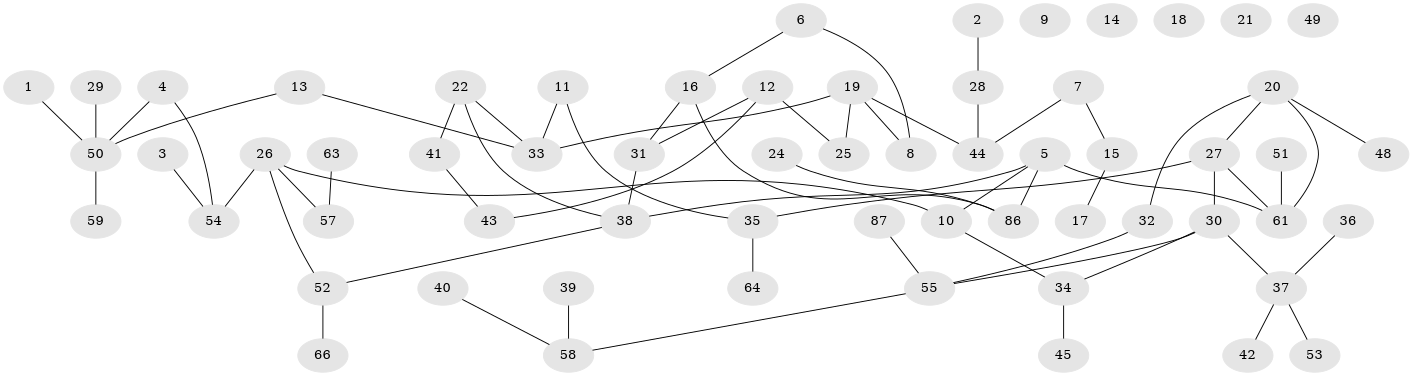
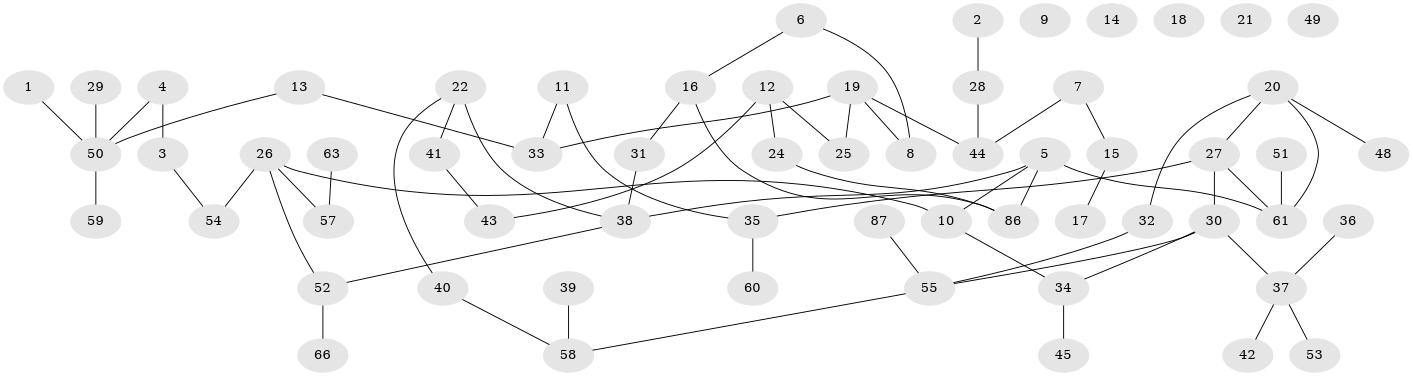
(717, 114) -> (772, 121)
(499, 121) -> (395, 181)
(201, 151) -> (163, 119)
(753, 288) -> (753, 288)
